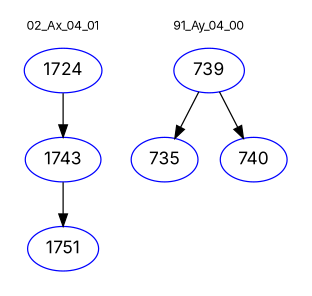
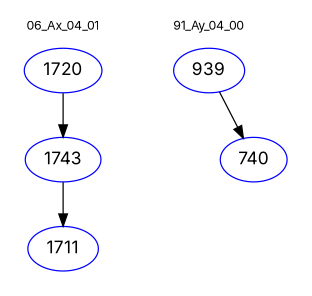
(63, 27) -> (63, 27)
(63, 71) -> (63, 71)
(209, 71) -> (209, 71)
(165, 160) -> none
(63, 249) -> (63, 249)
